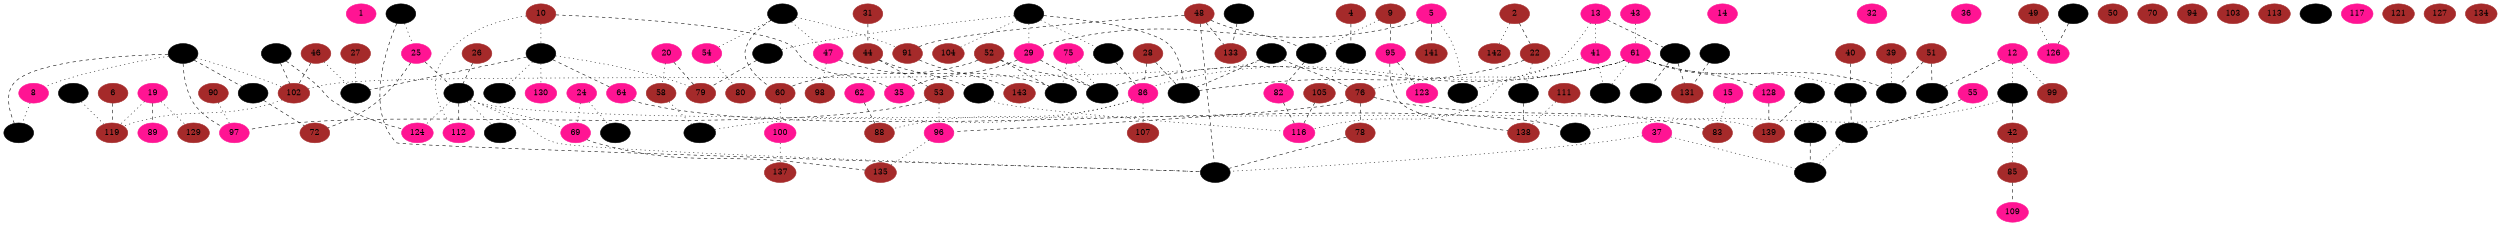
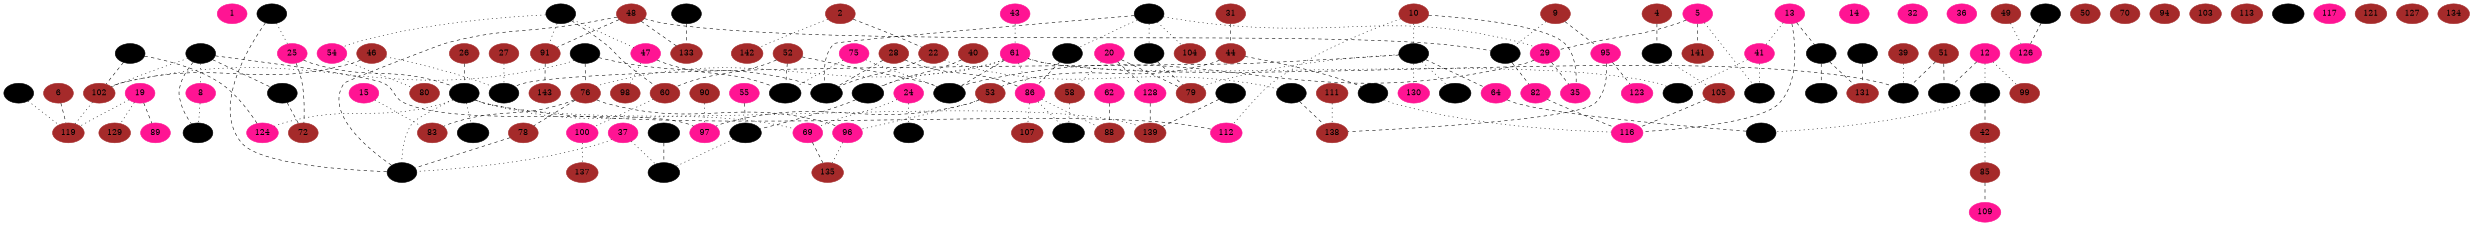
(1727, 78) -> (1130, 73)
(1474, 107) -> (1754, 116)
